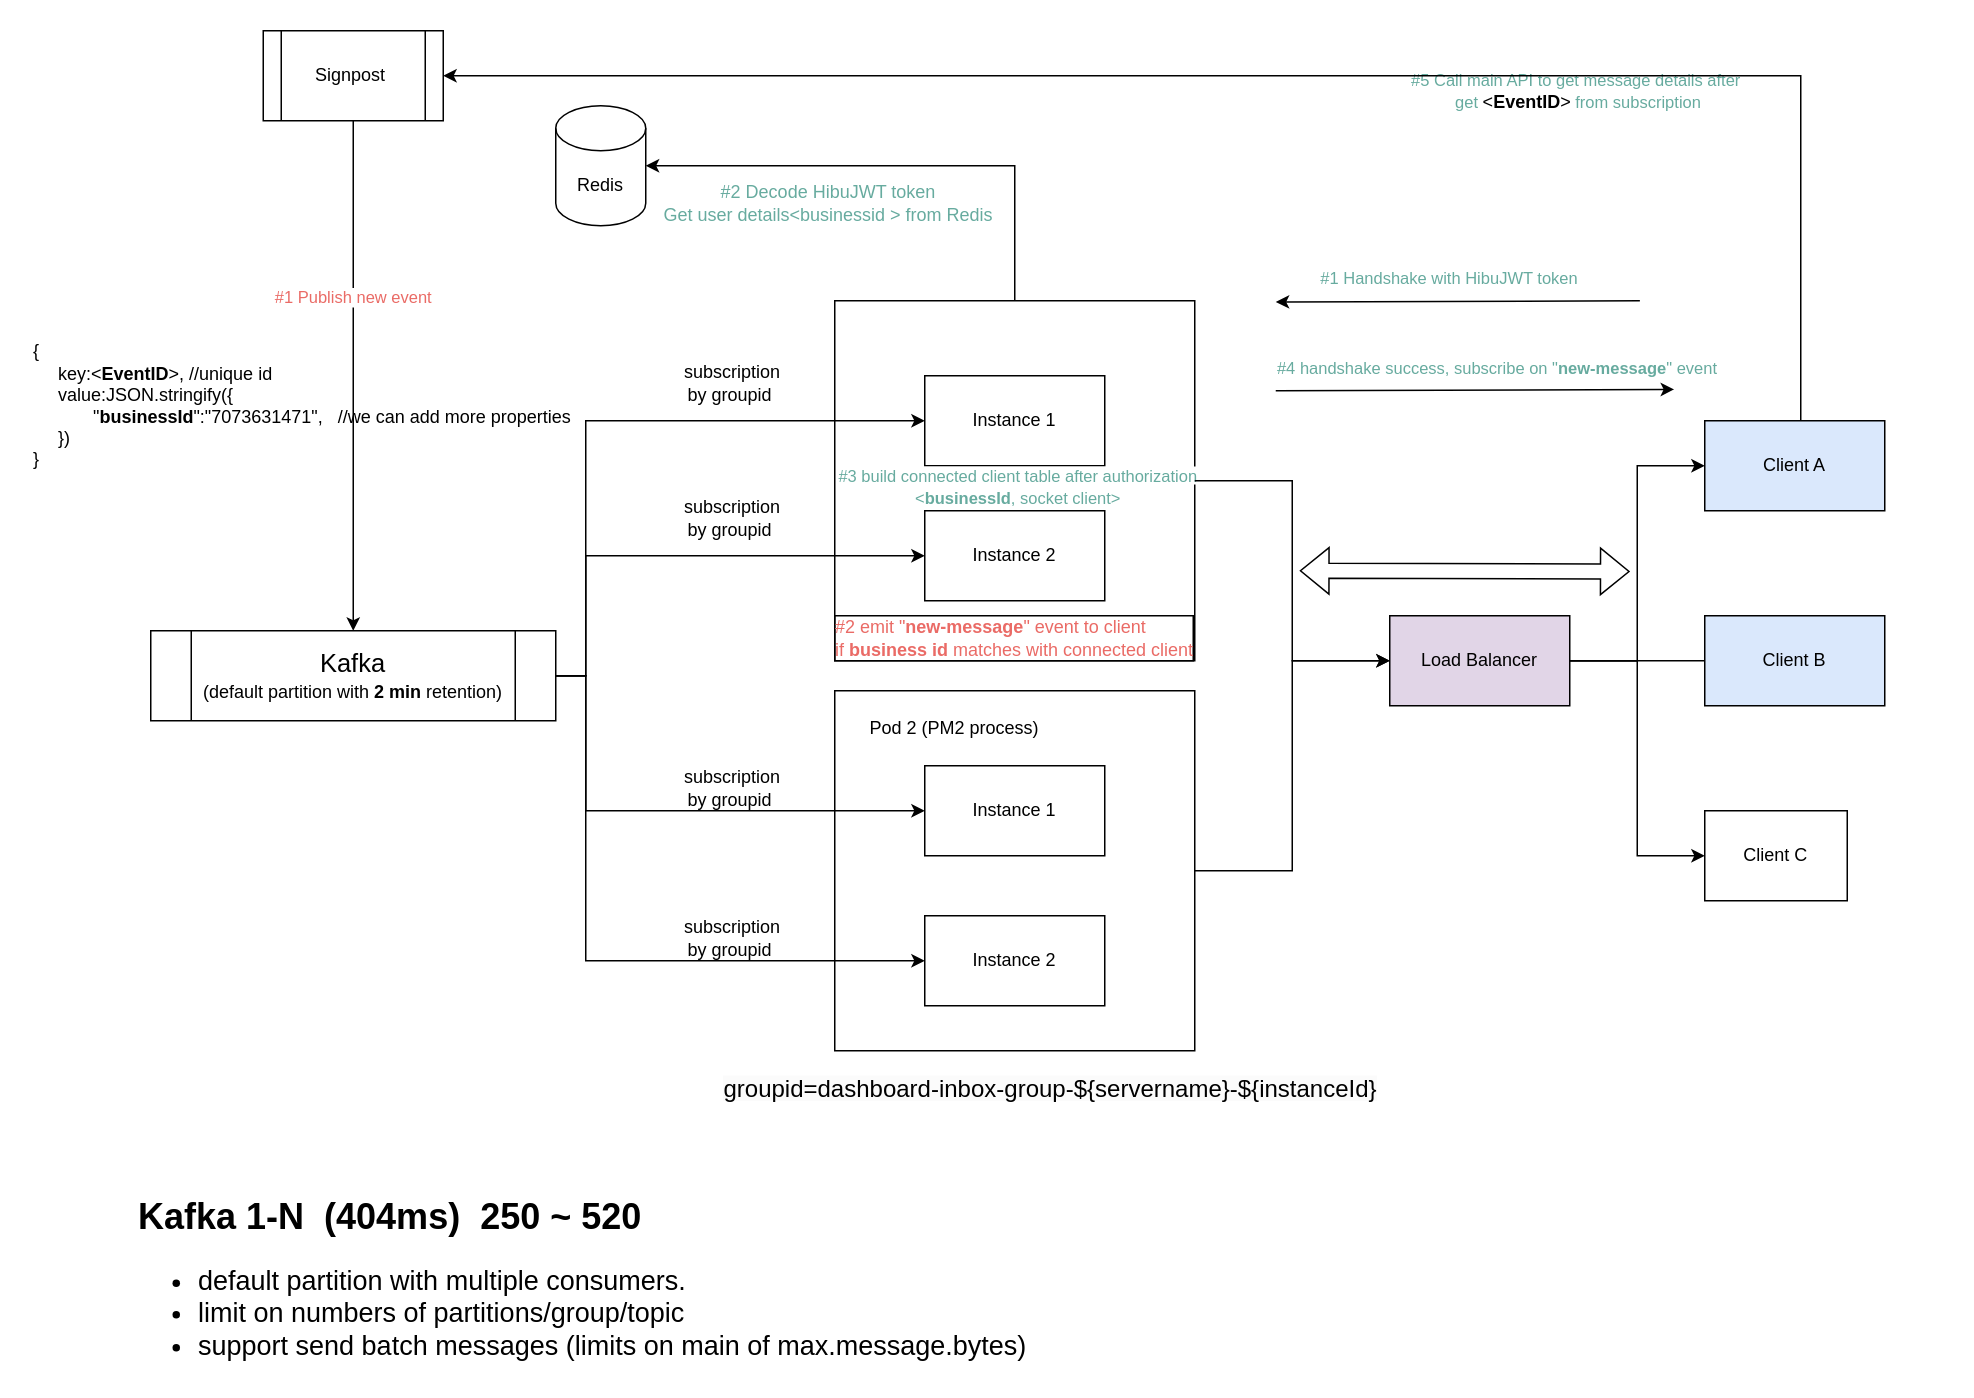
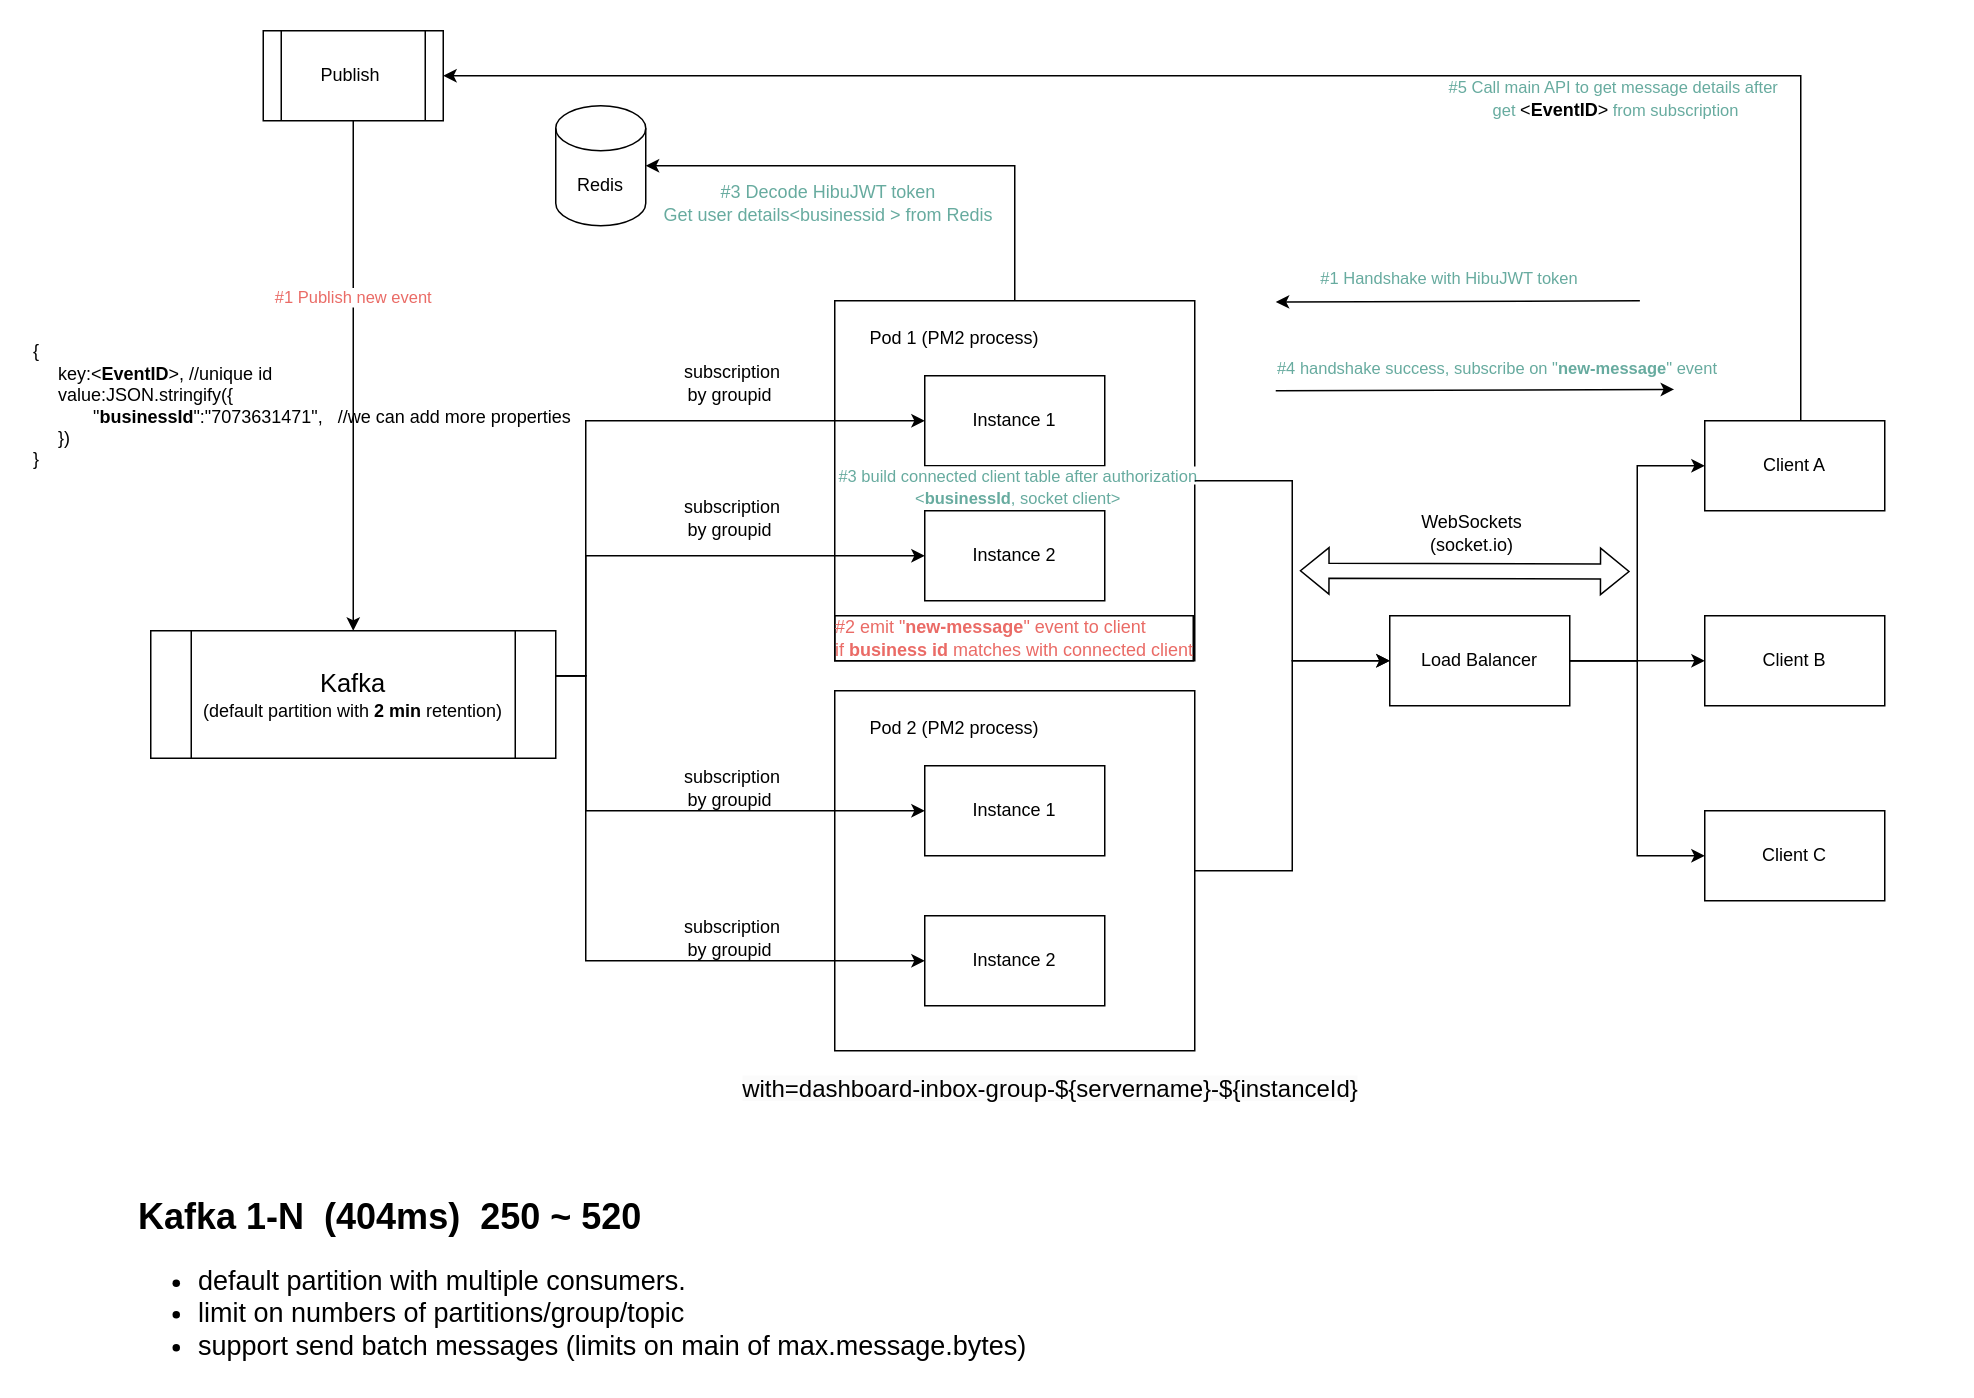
(353, 76) -> (353, 76)
(1579, 91) -> (1616, 98)
(829, 203) -> (829, 203)
none -> (955, 338)
(1795, 466) -> (1795, 466)
none -> (1472, 533)
(1480, 661) -> (1480, 661)
(1697, 661) -> (1693, 661)
(1795, 661) -> (1795, 661)
(353, 676) -> (353, 695)
(1776, 856) -> (1795, 856)
(1051, 1088) -> (1051, 1088)
